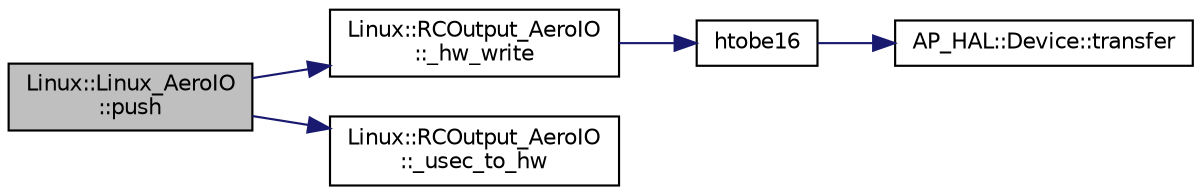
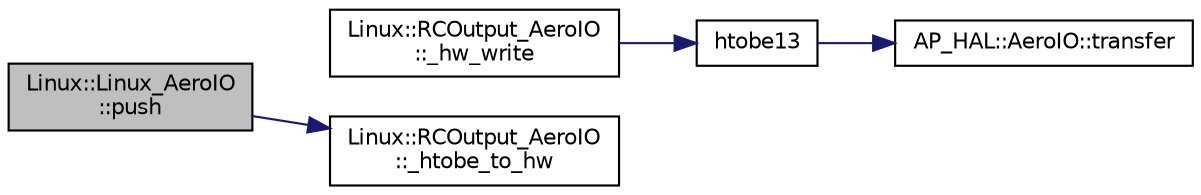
(757, 43) -> (757, 43)
(1044, 43) -> (1044, 43)
(280, 74) -> none
(475, 151) -> (475, 151)
